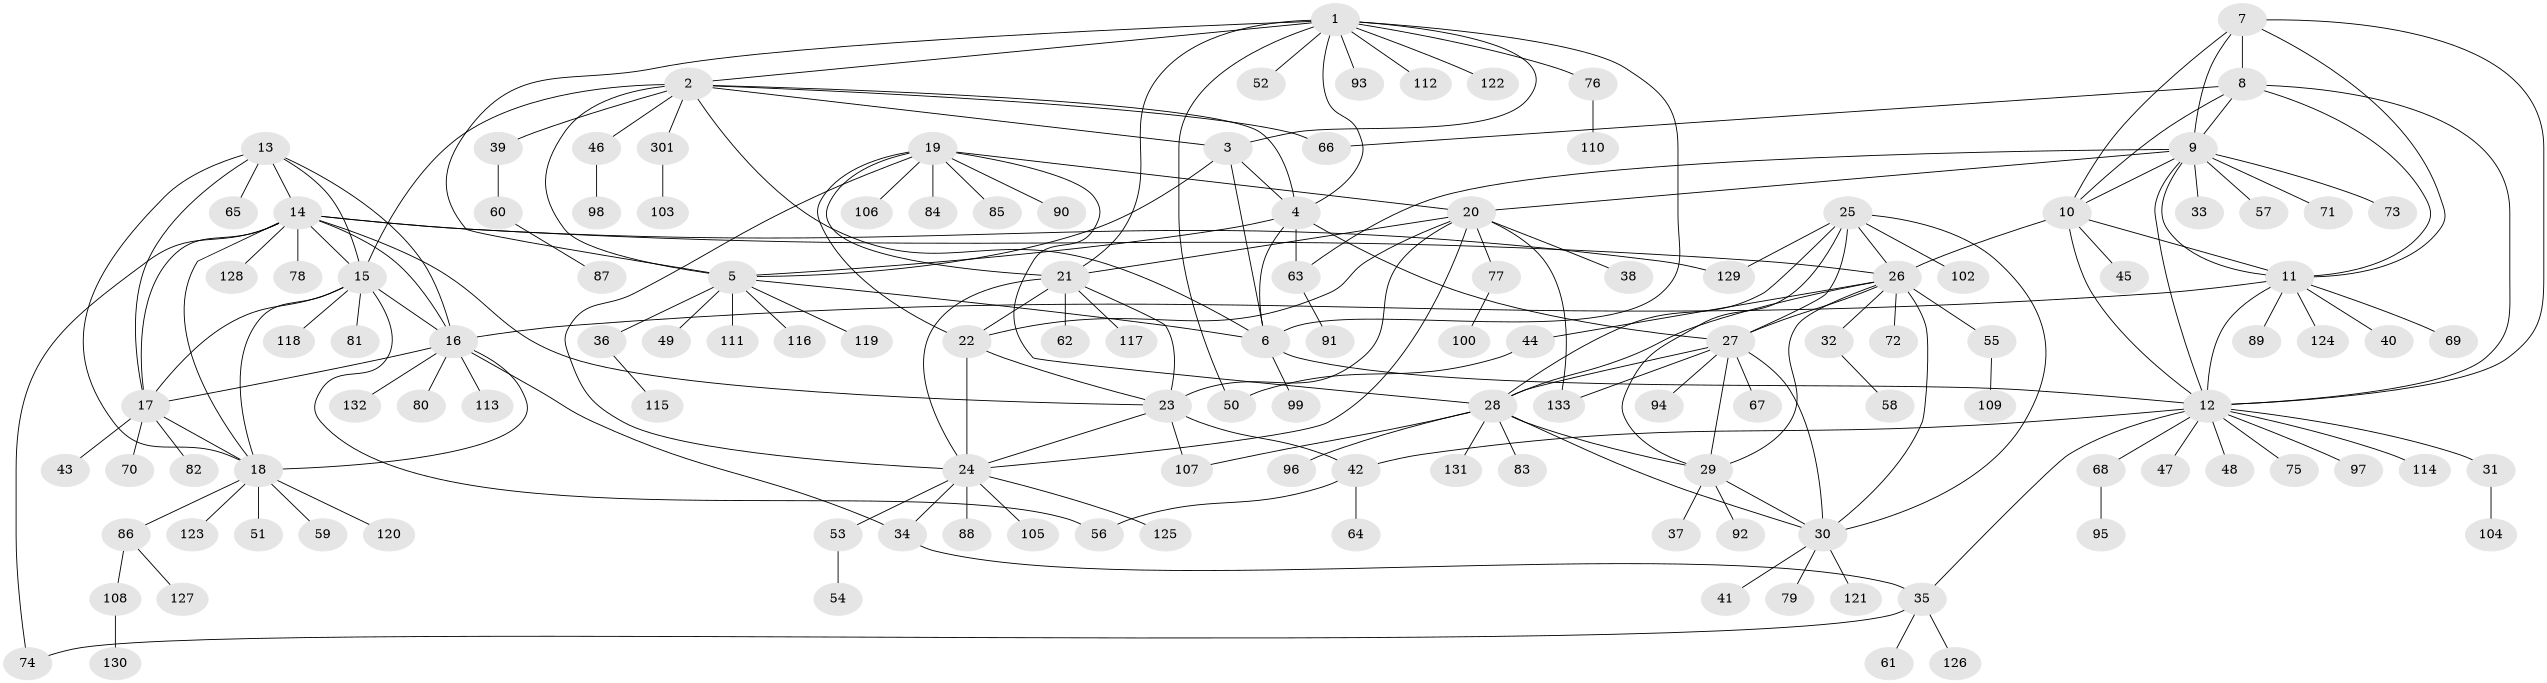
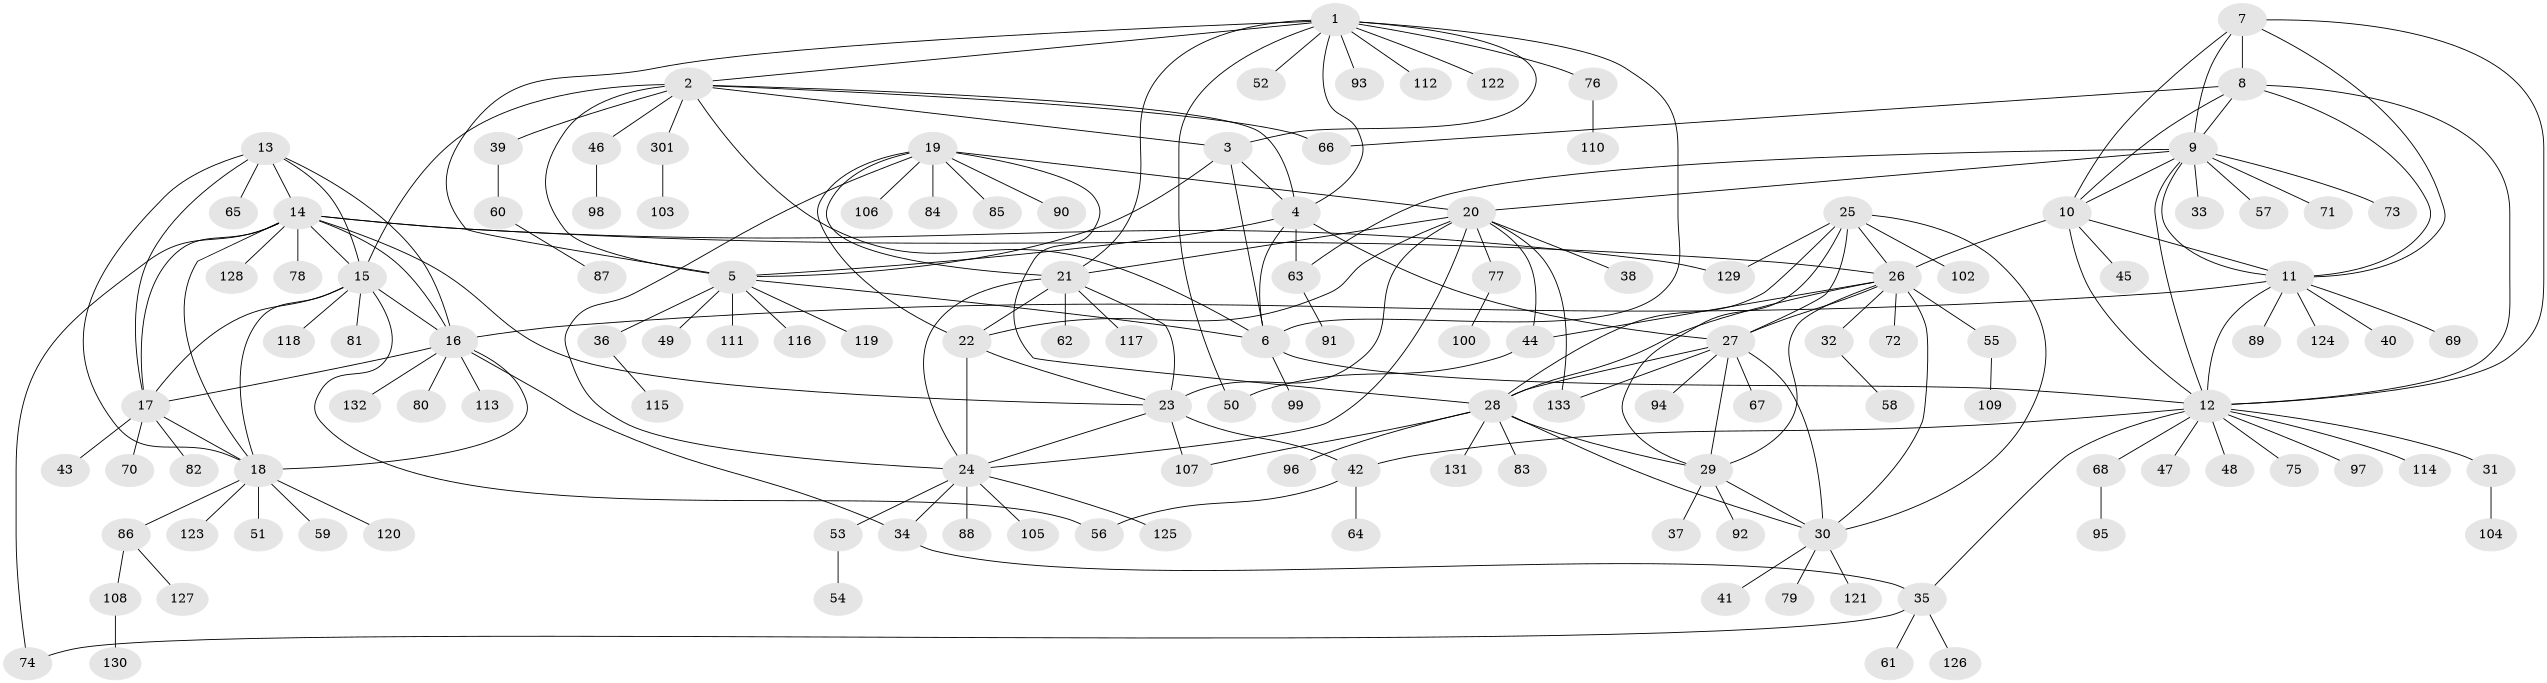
none -> (1531, 266)
